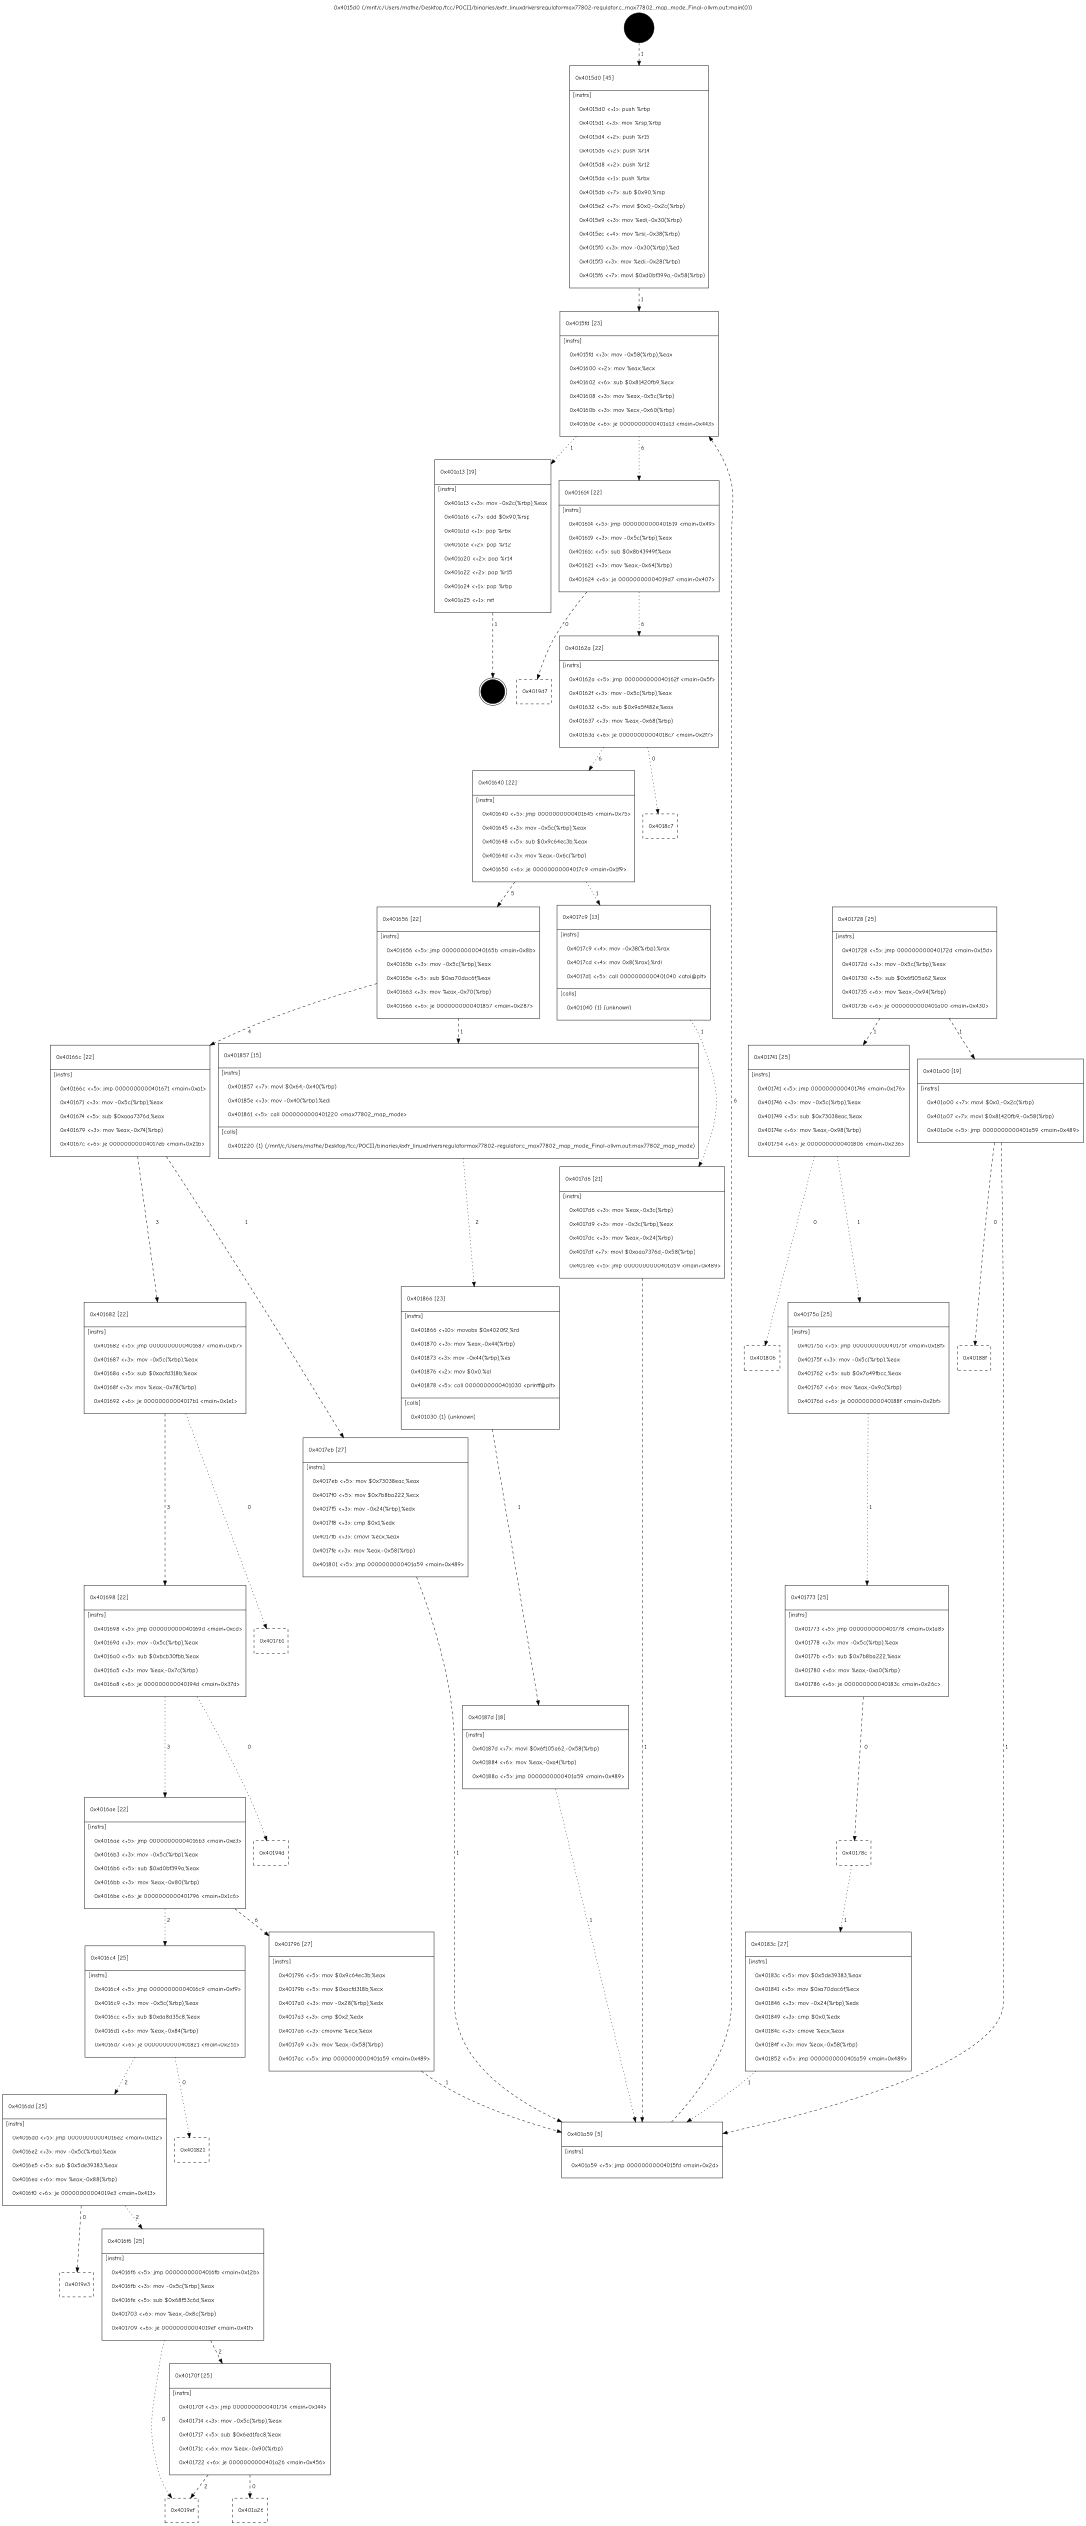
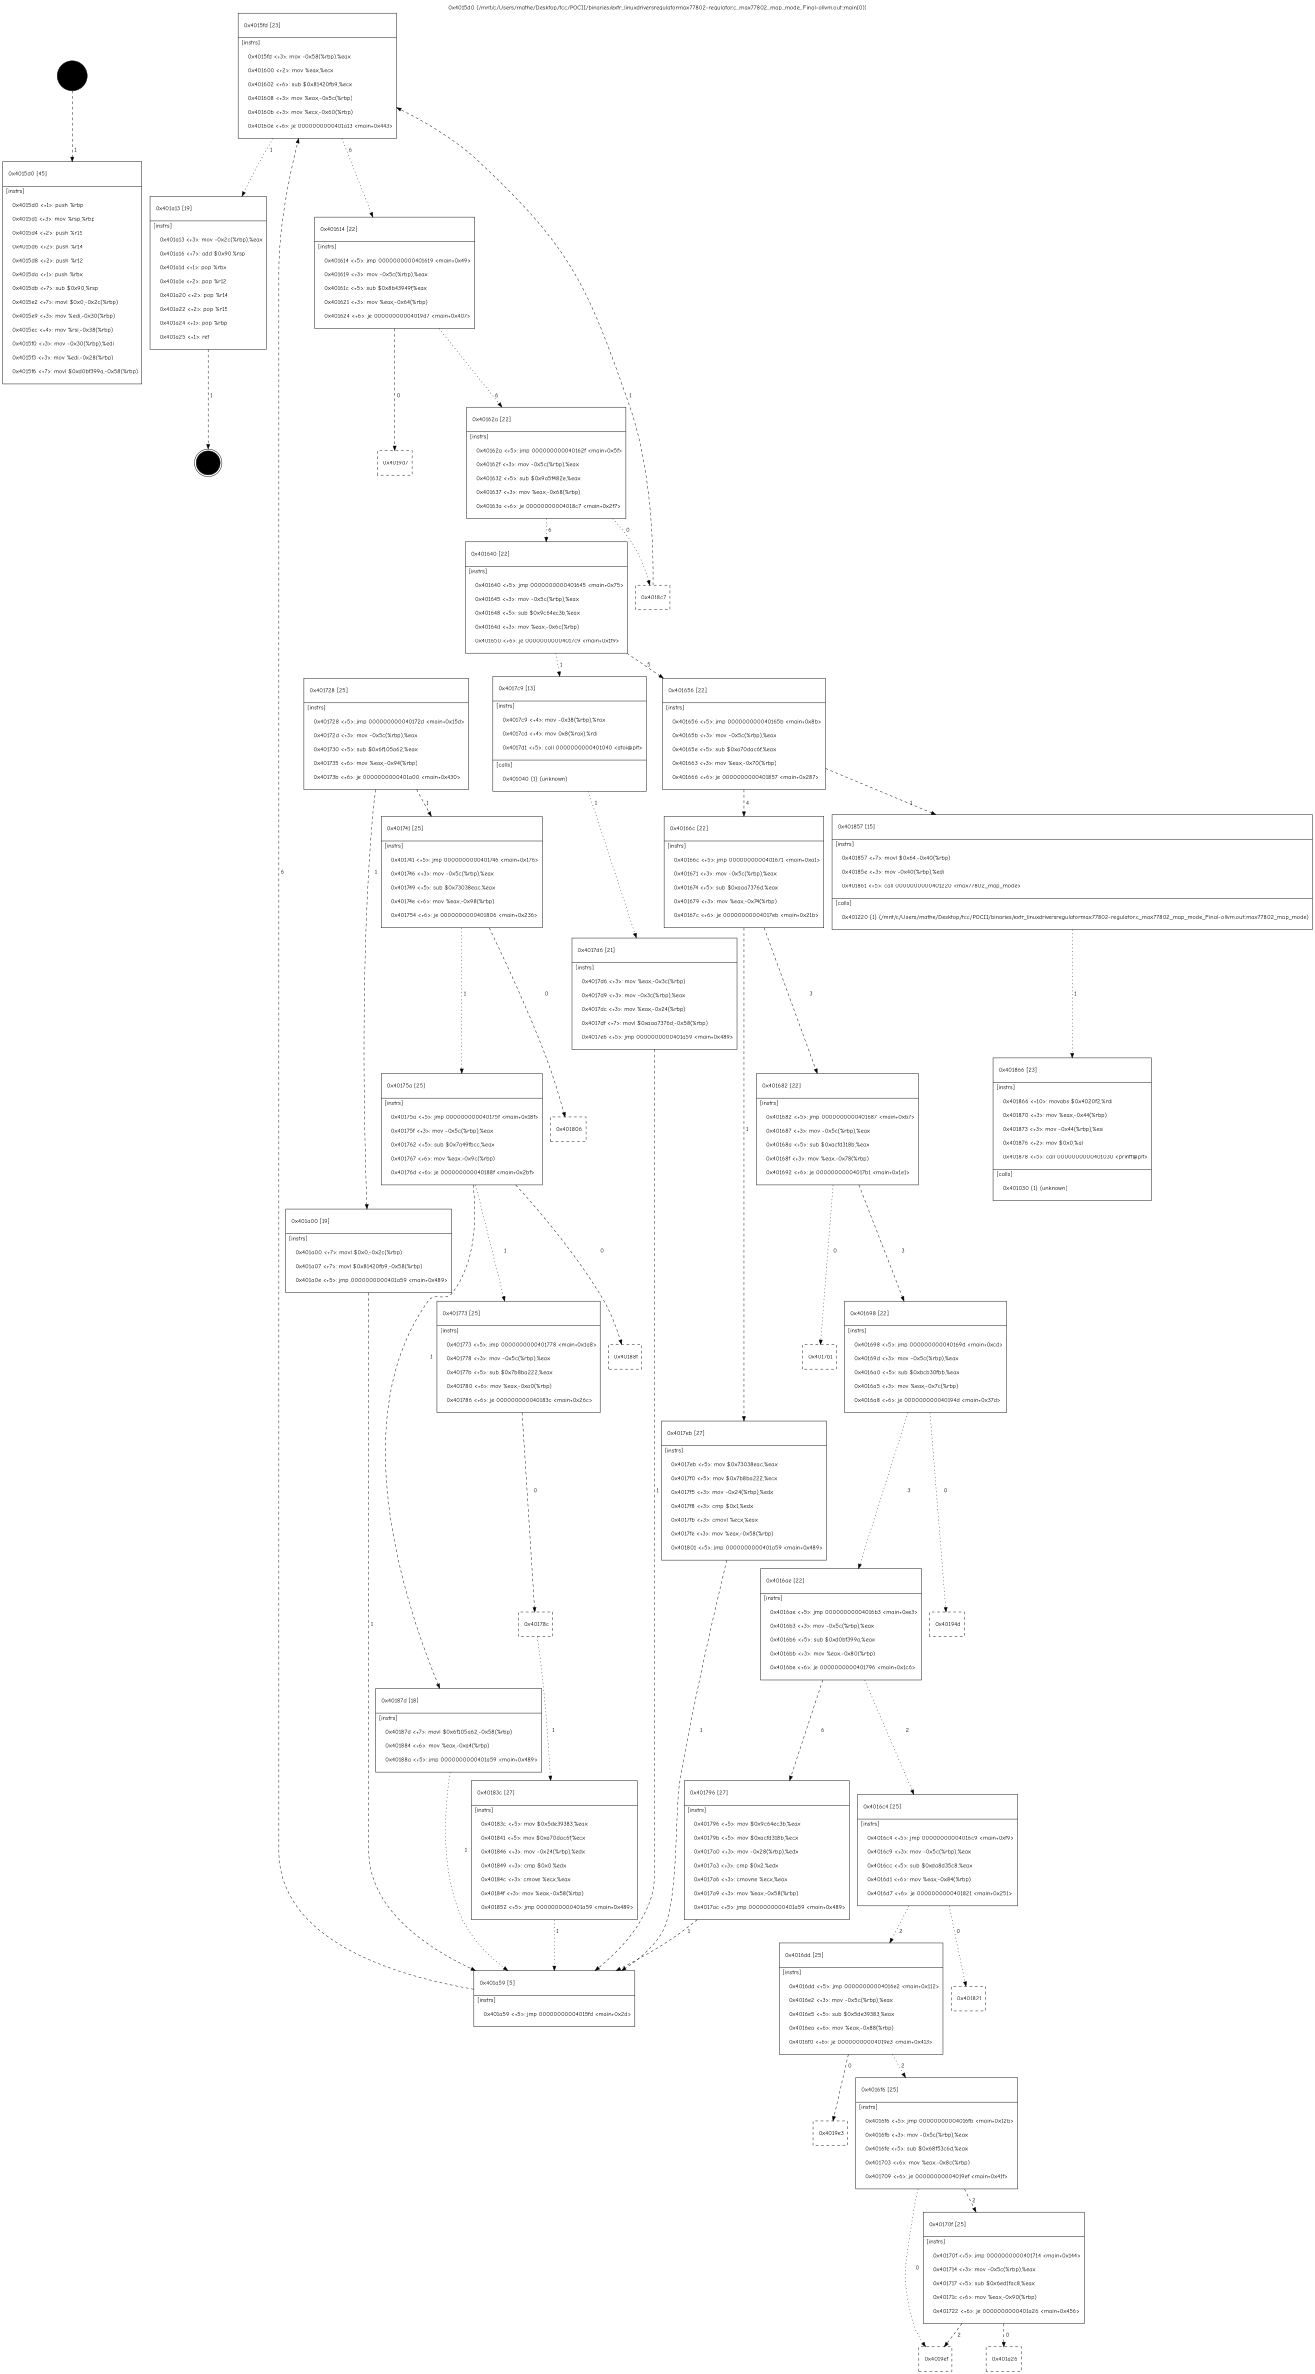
(639, 297) -> (593, 311)
(477, 1222) -> (1074, 994)
(984, 1242) -> (576, 1258)
(790, 1249) -> (531, 1019)
(515, 1565) -> (388, 1422)
